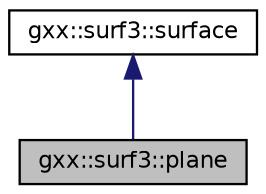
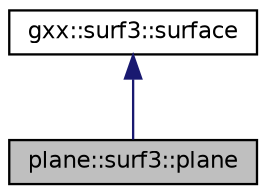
(133, 162) -> (133, 162)
